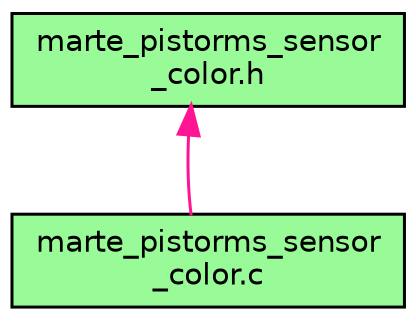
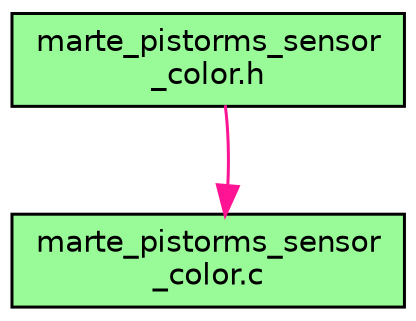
(188, 175) -> (228, 145)
